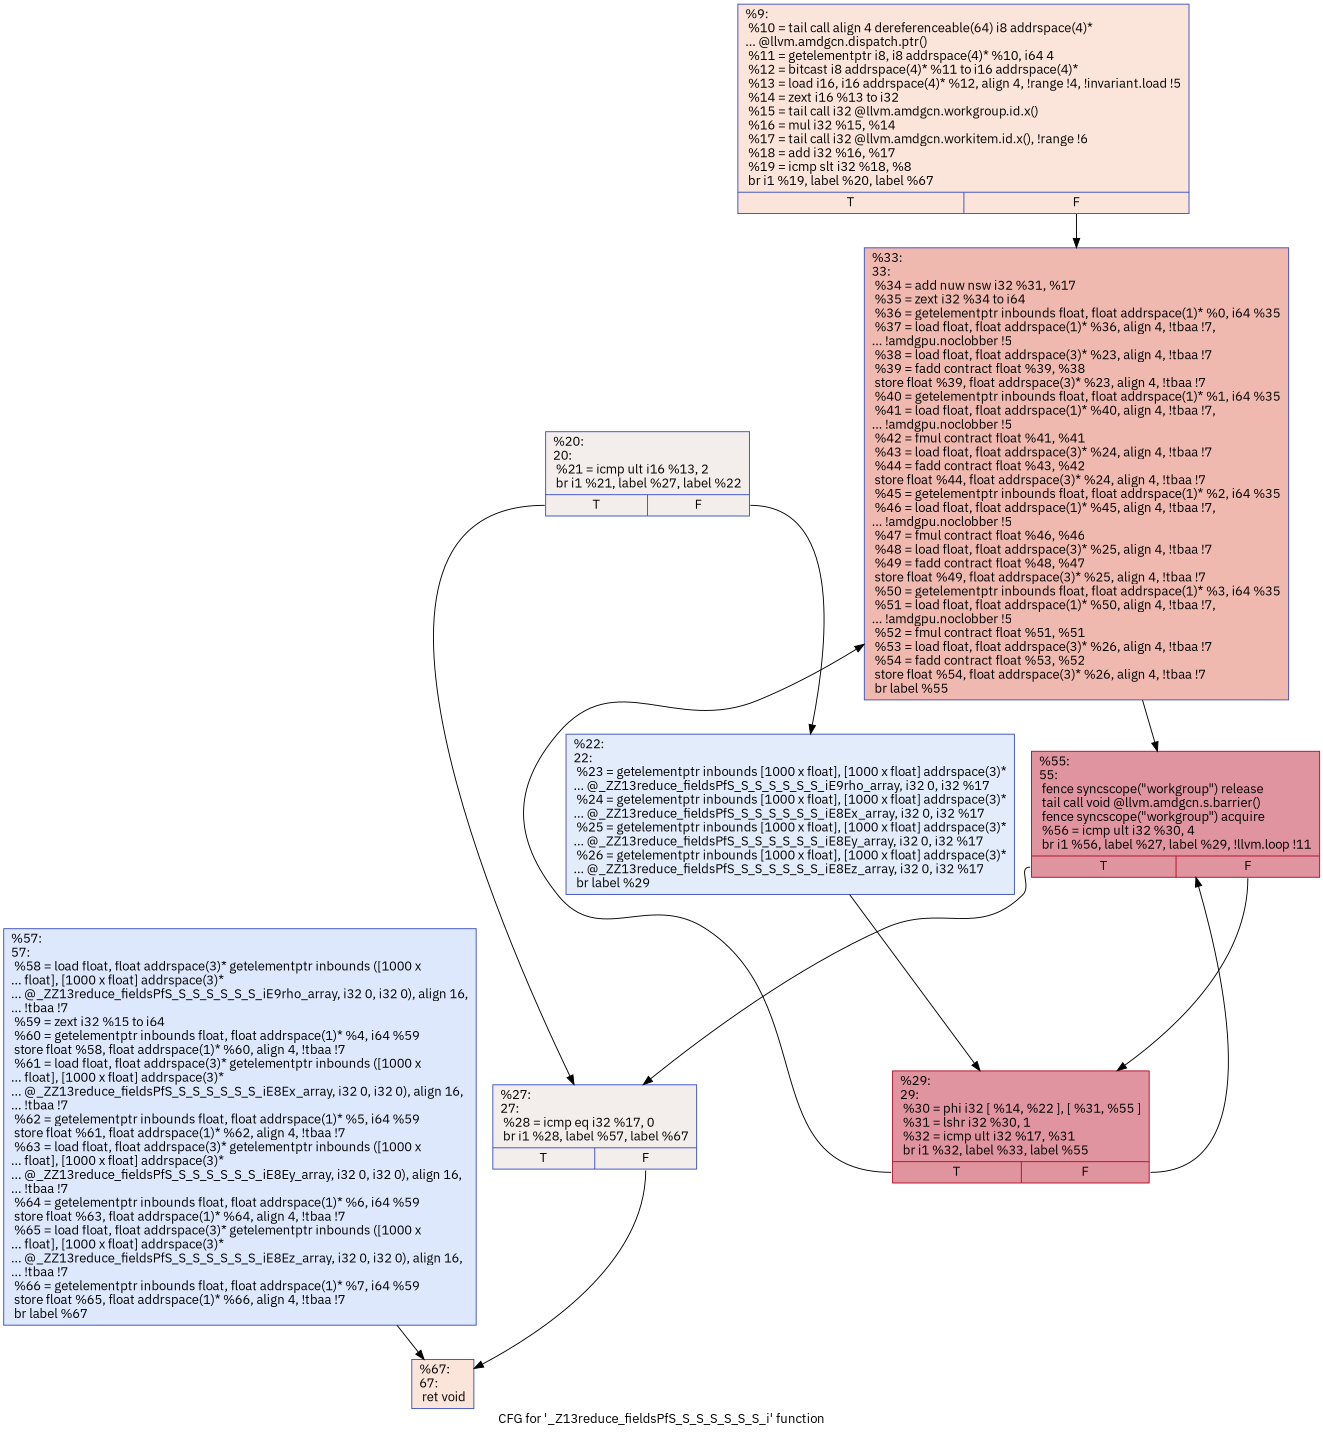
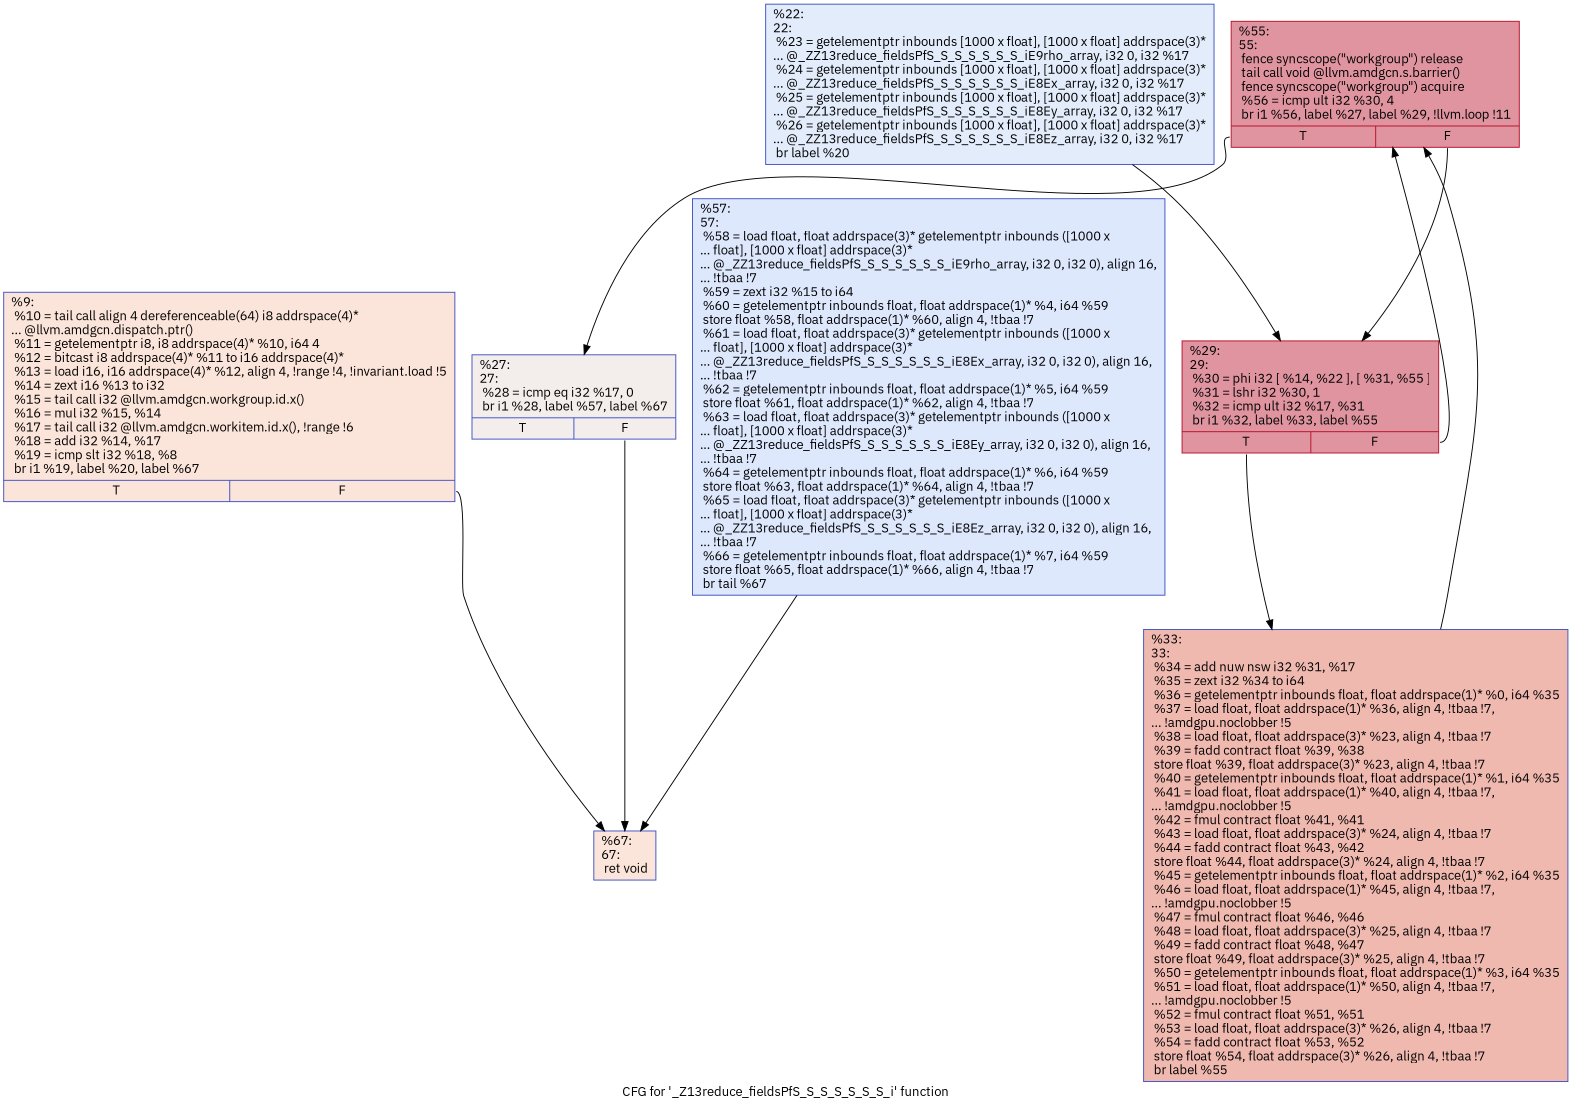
(821, 153) -> (87, 441)
(1076, 226) -> (495, 669)
(648, 474) -> none
(612, 883) -> (812, 153)
(50, 1314) -> (734, 584)
